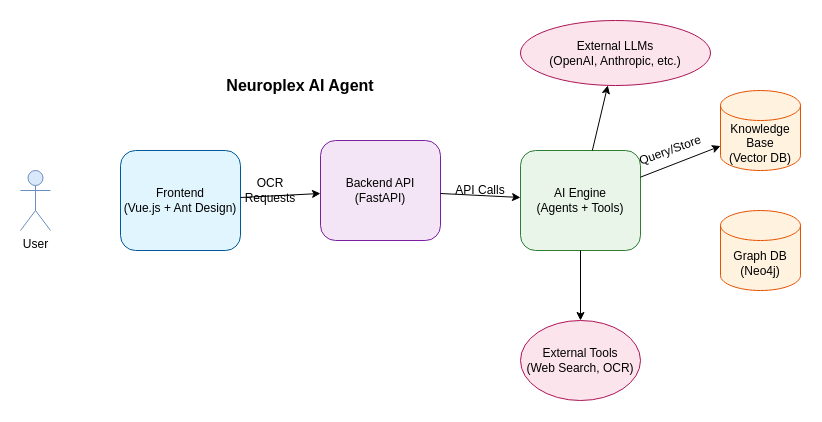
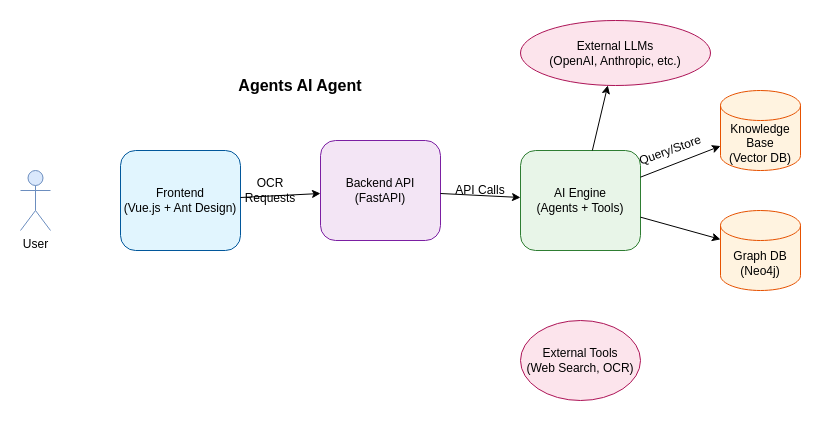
(301, 86) -> (301, 86)
none -> (677, 227)
(581, 282) -> none
